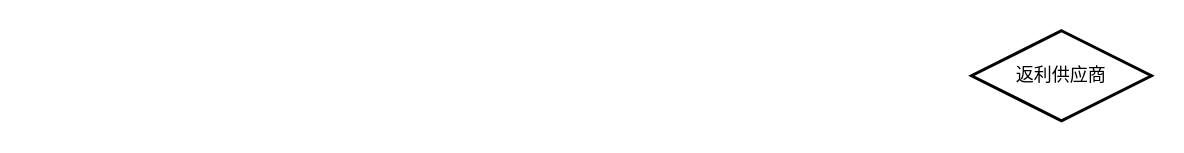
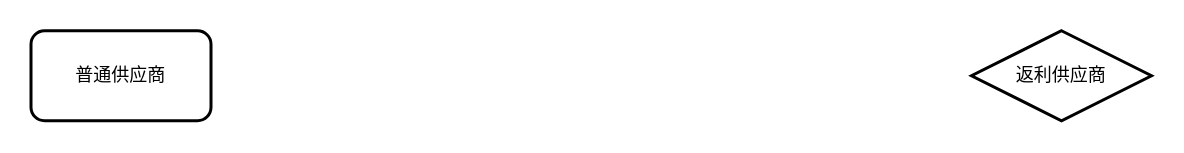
none -> (121, 76)
